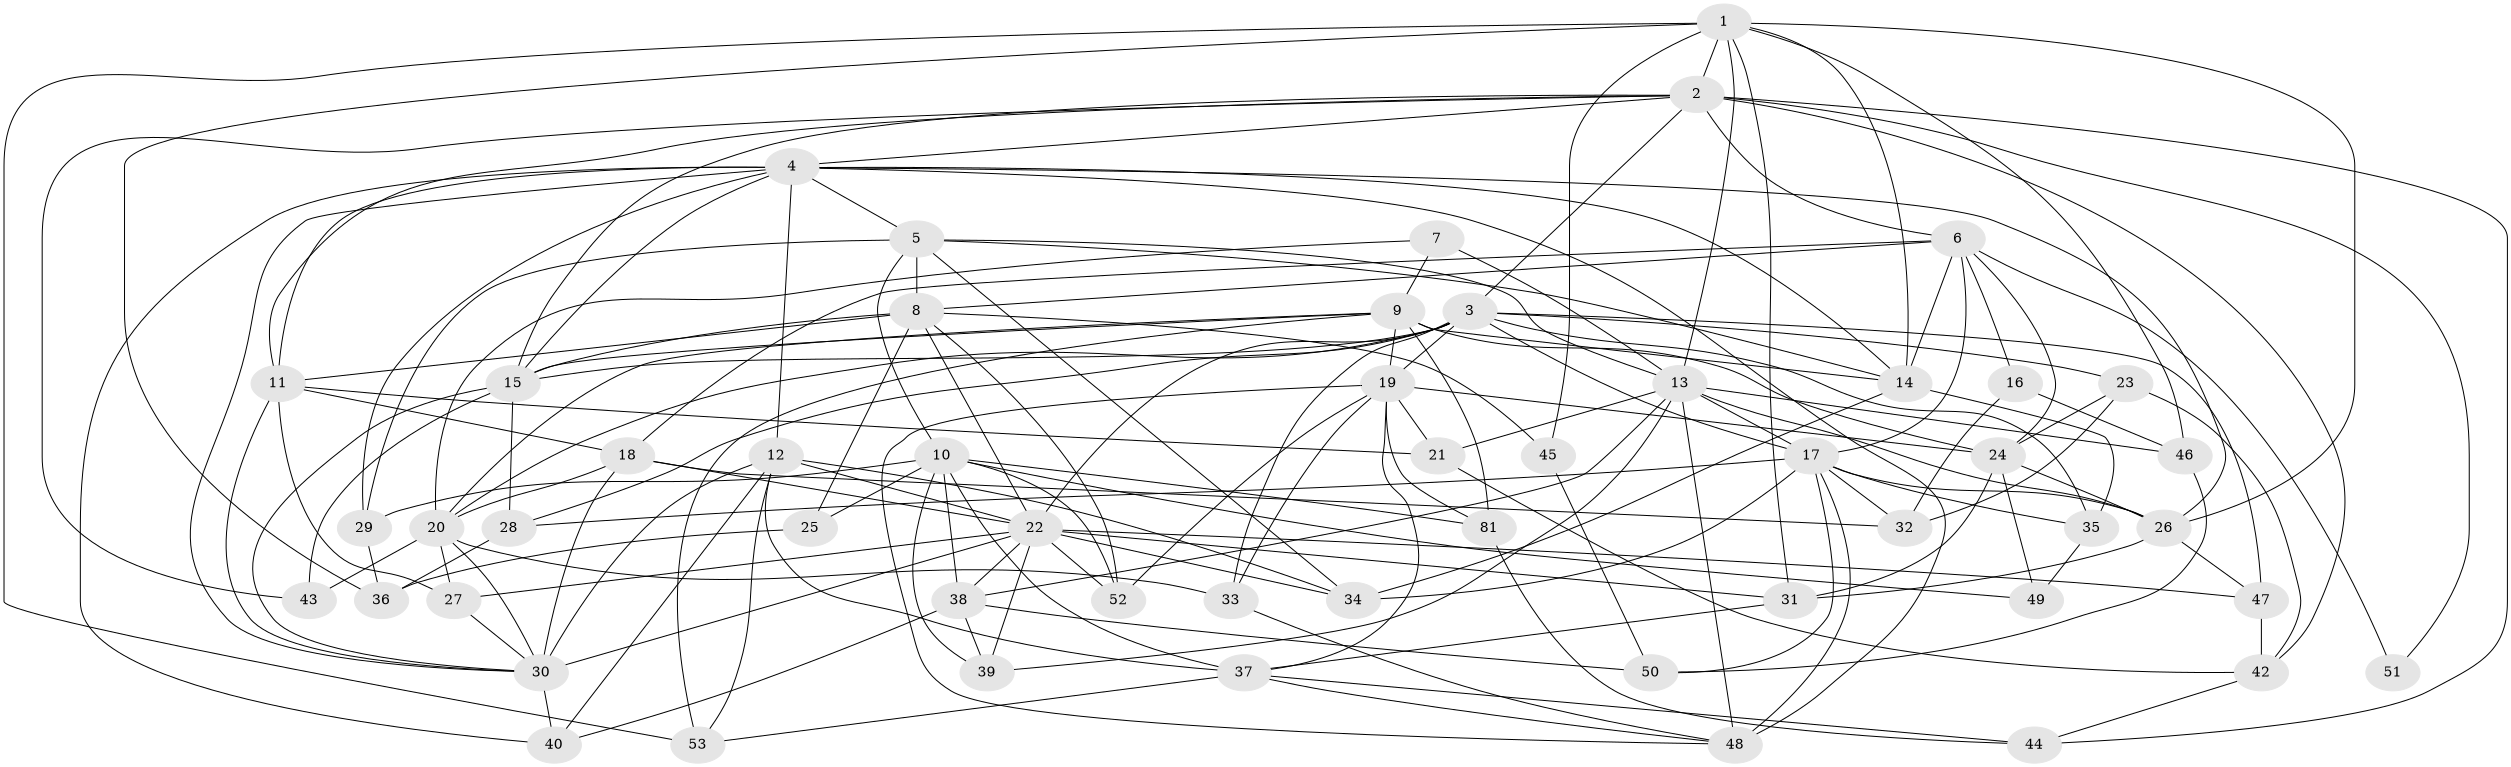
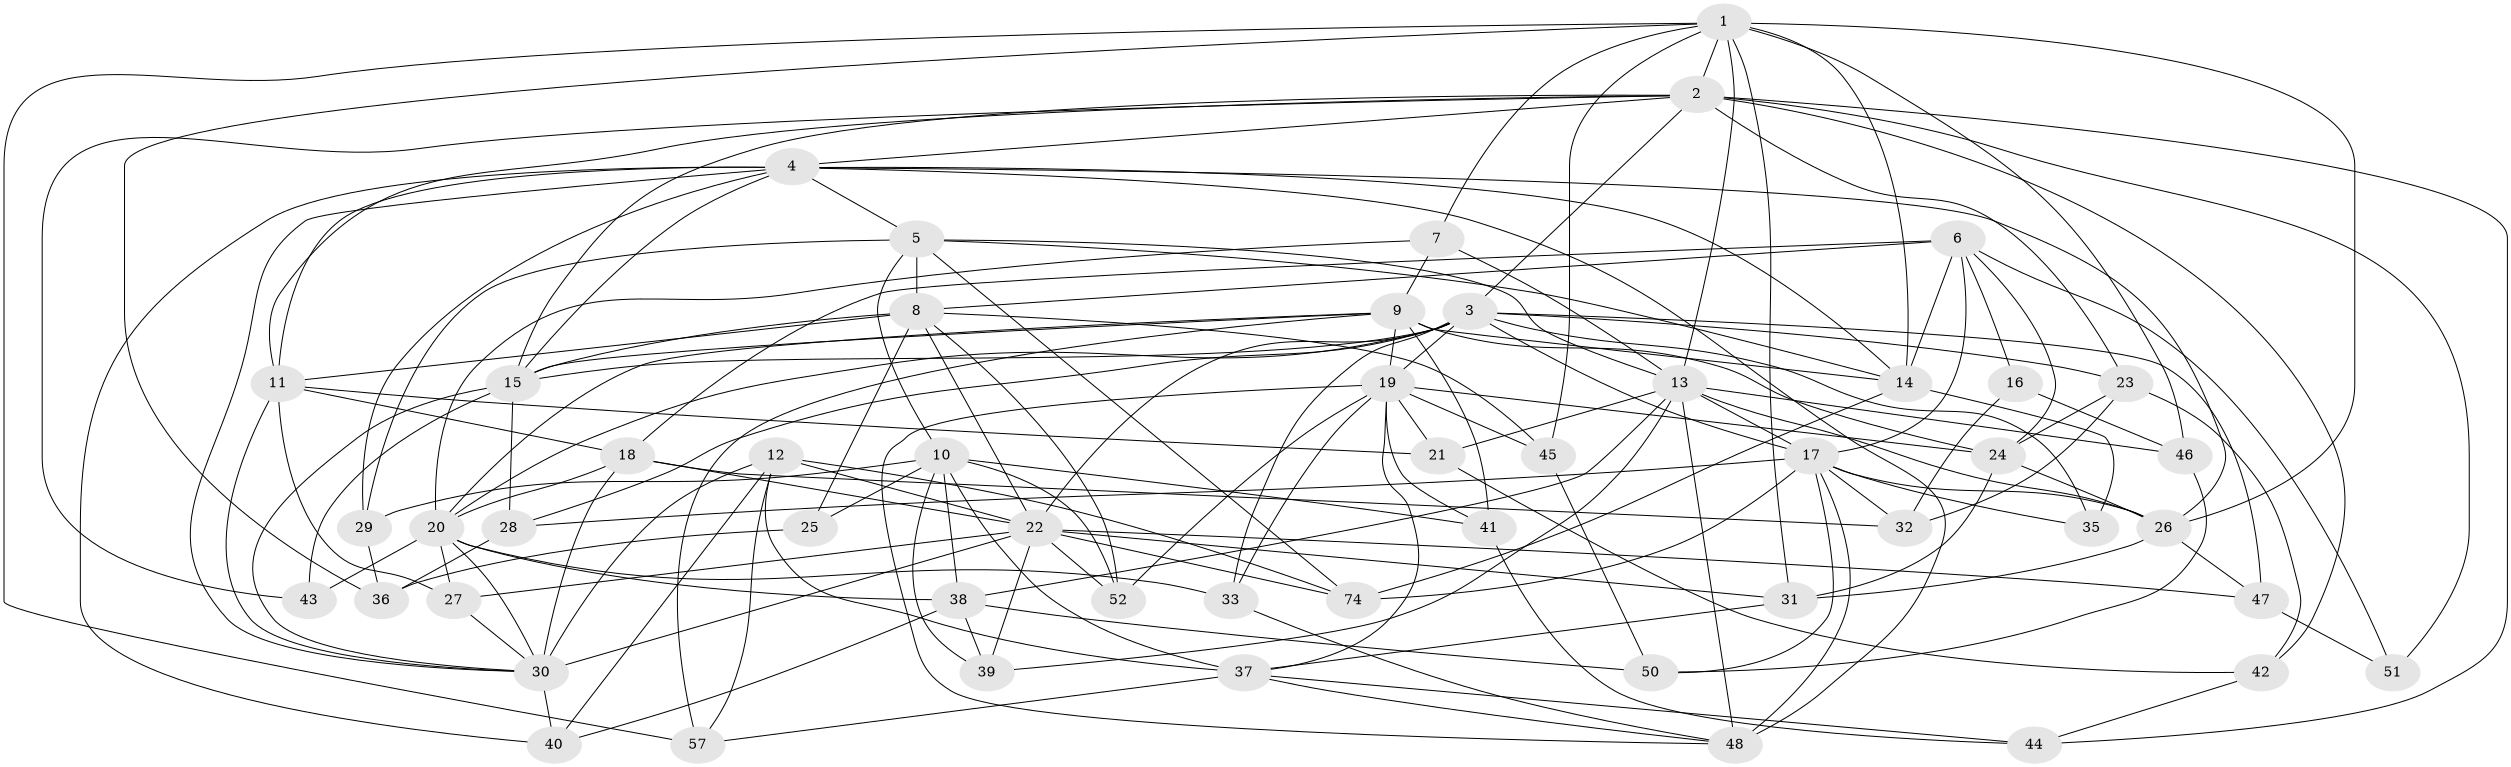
none -> (1543, 87)
(1810, 202) -> (1942, 201)
(784, 311) -> none
none -> (1477, 424)
(1489, 528) -> (1489, 528)
(997, 564) -> (692, 586)
(1354, 600) -> (1354, 600)
(2036, 600) -> none
(2261, 637) -> (2327, 637)
(698, 745) -> (698, 745)
